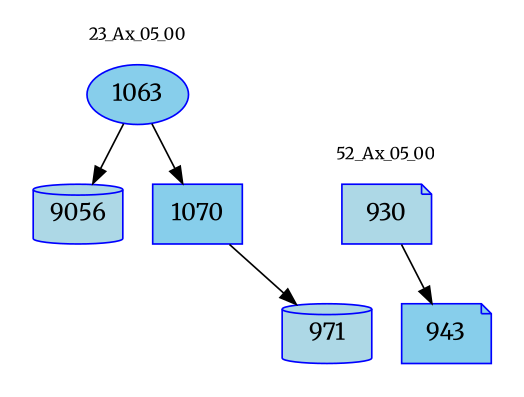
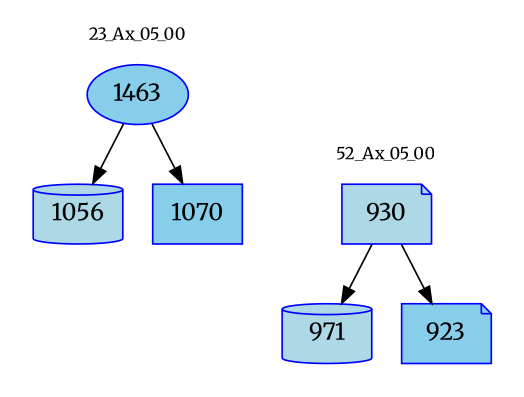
(138, 95) -> (138, 95)
(78, 214) -> (78, 214)
(257, 269) -> (361, 266)
(446, 334) -> (446, 334)
